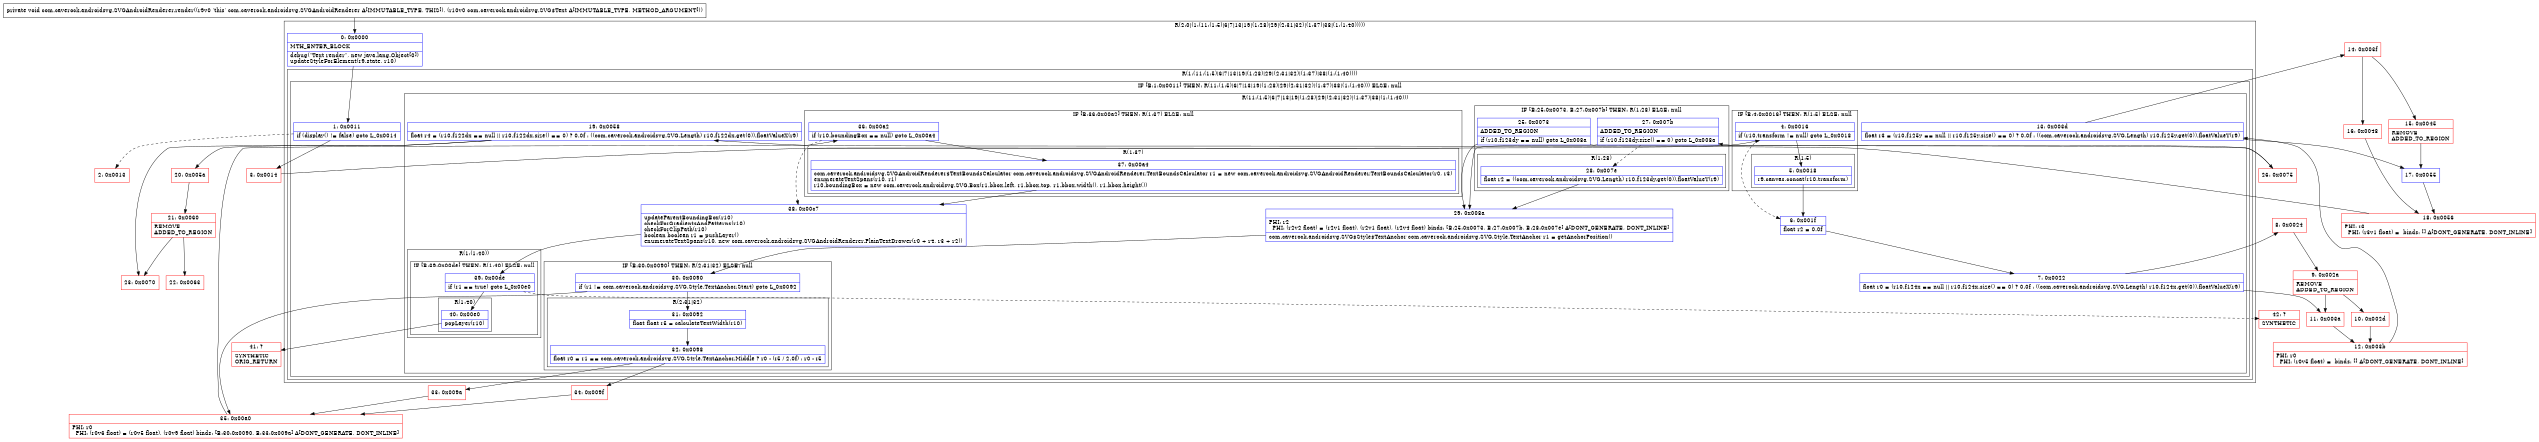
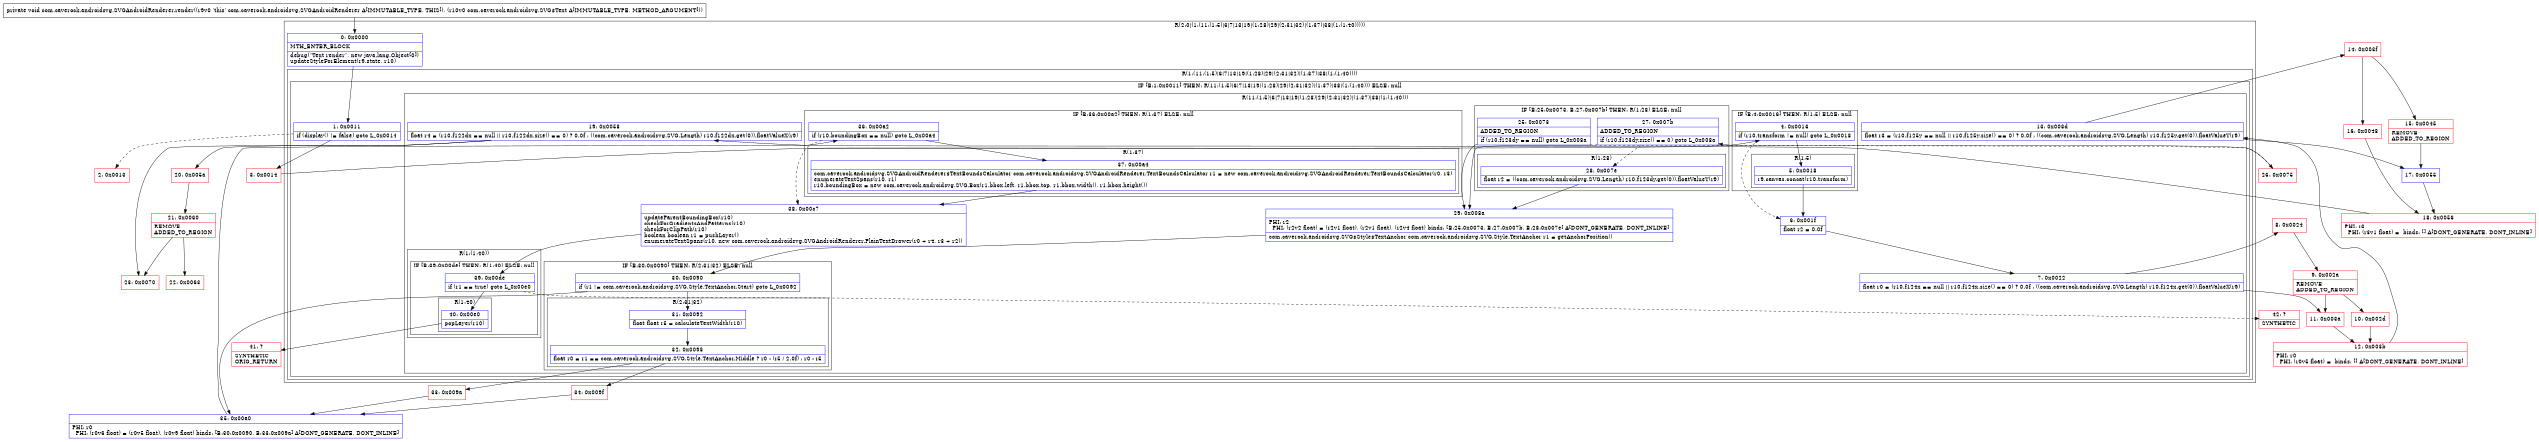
(1933, 146) -> (1933, 146)
(236, 426) -> (236, 426)
